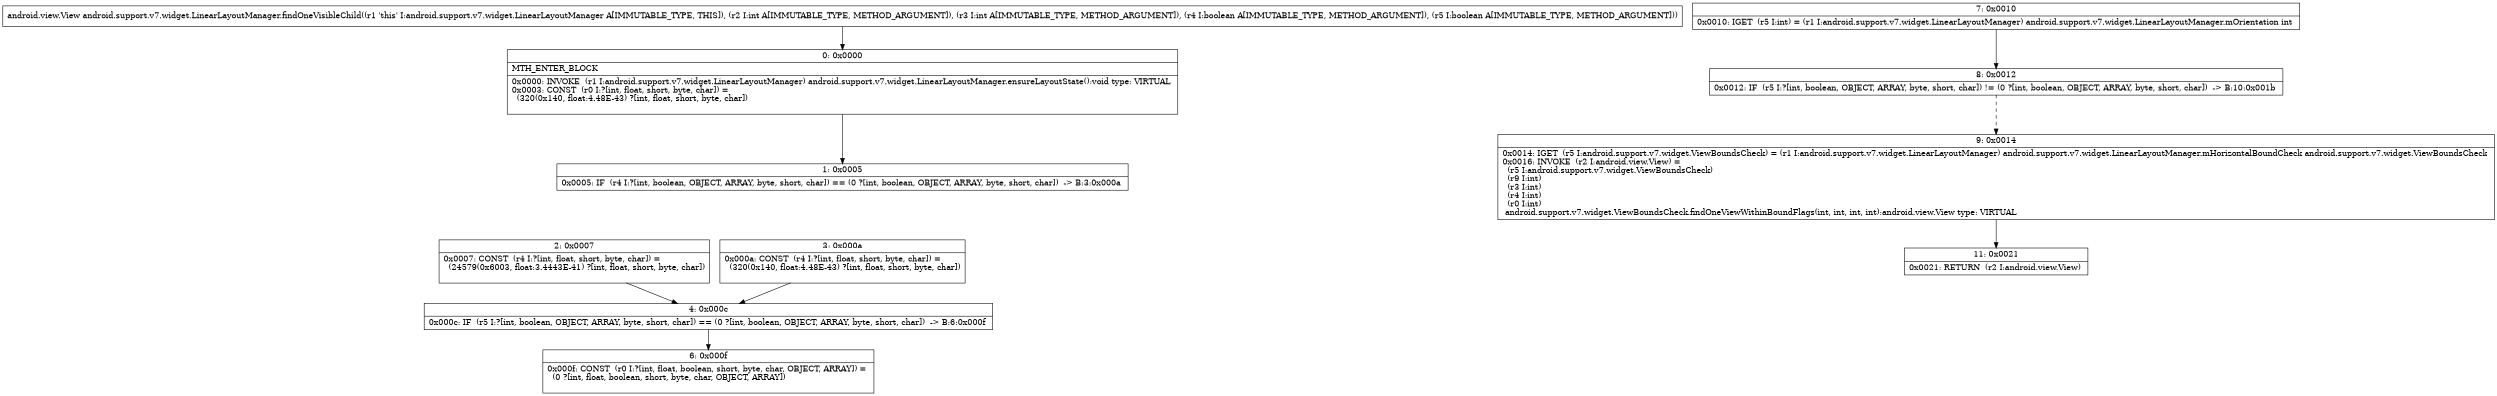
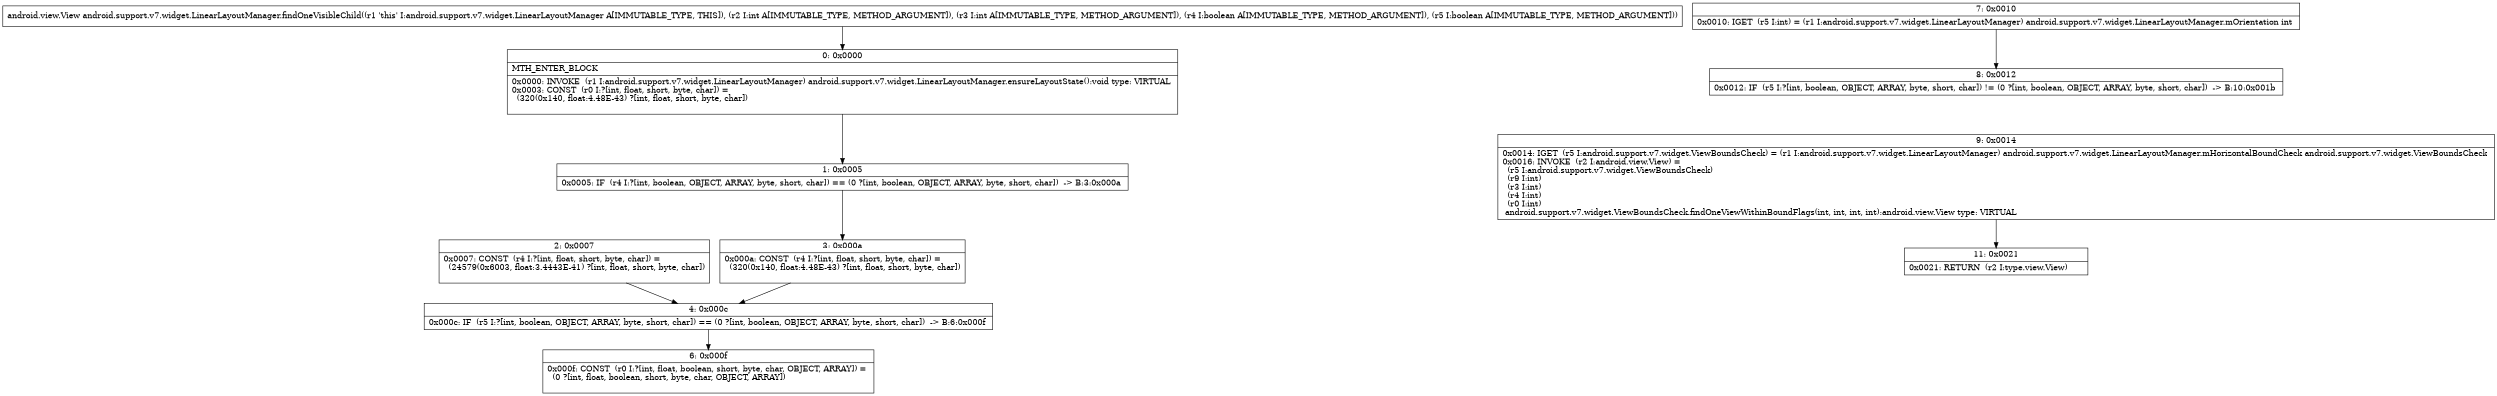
(1996, 112) -> none
none -> (843, 212)
(1996, 268) -> (1990, 268)
